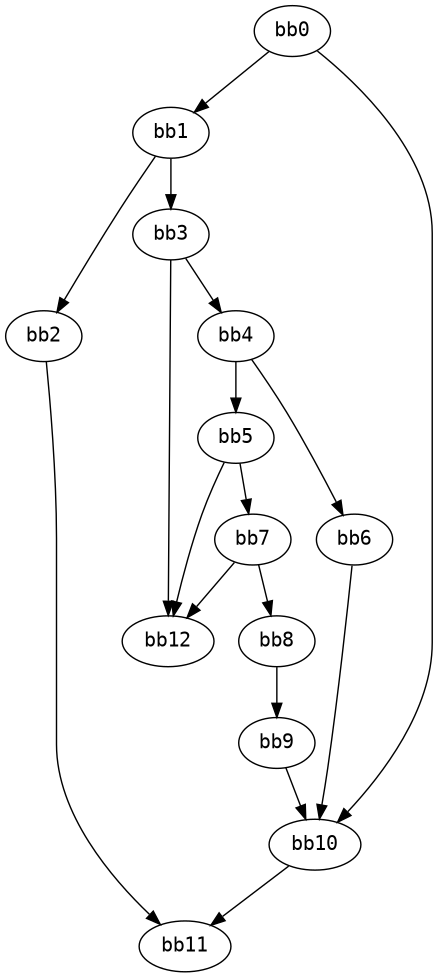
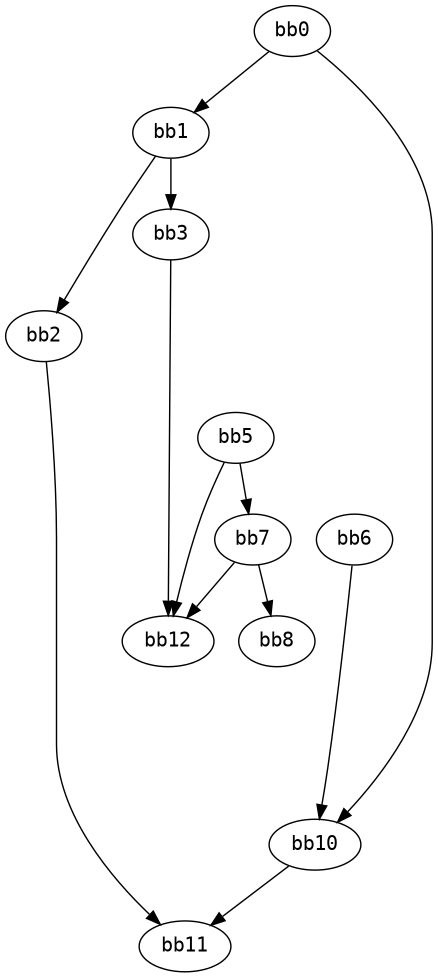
(236, 336) -> none
(277, 743) -> none
